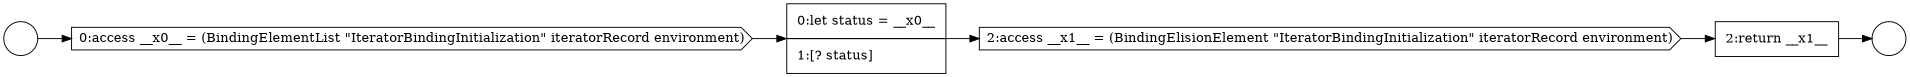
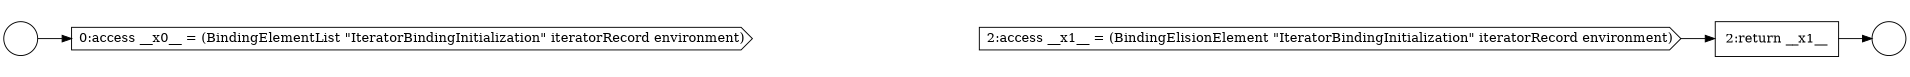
(866, 39) -> none
